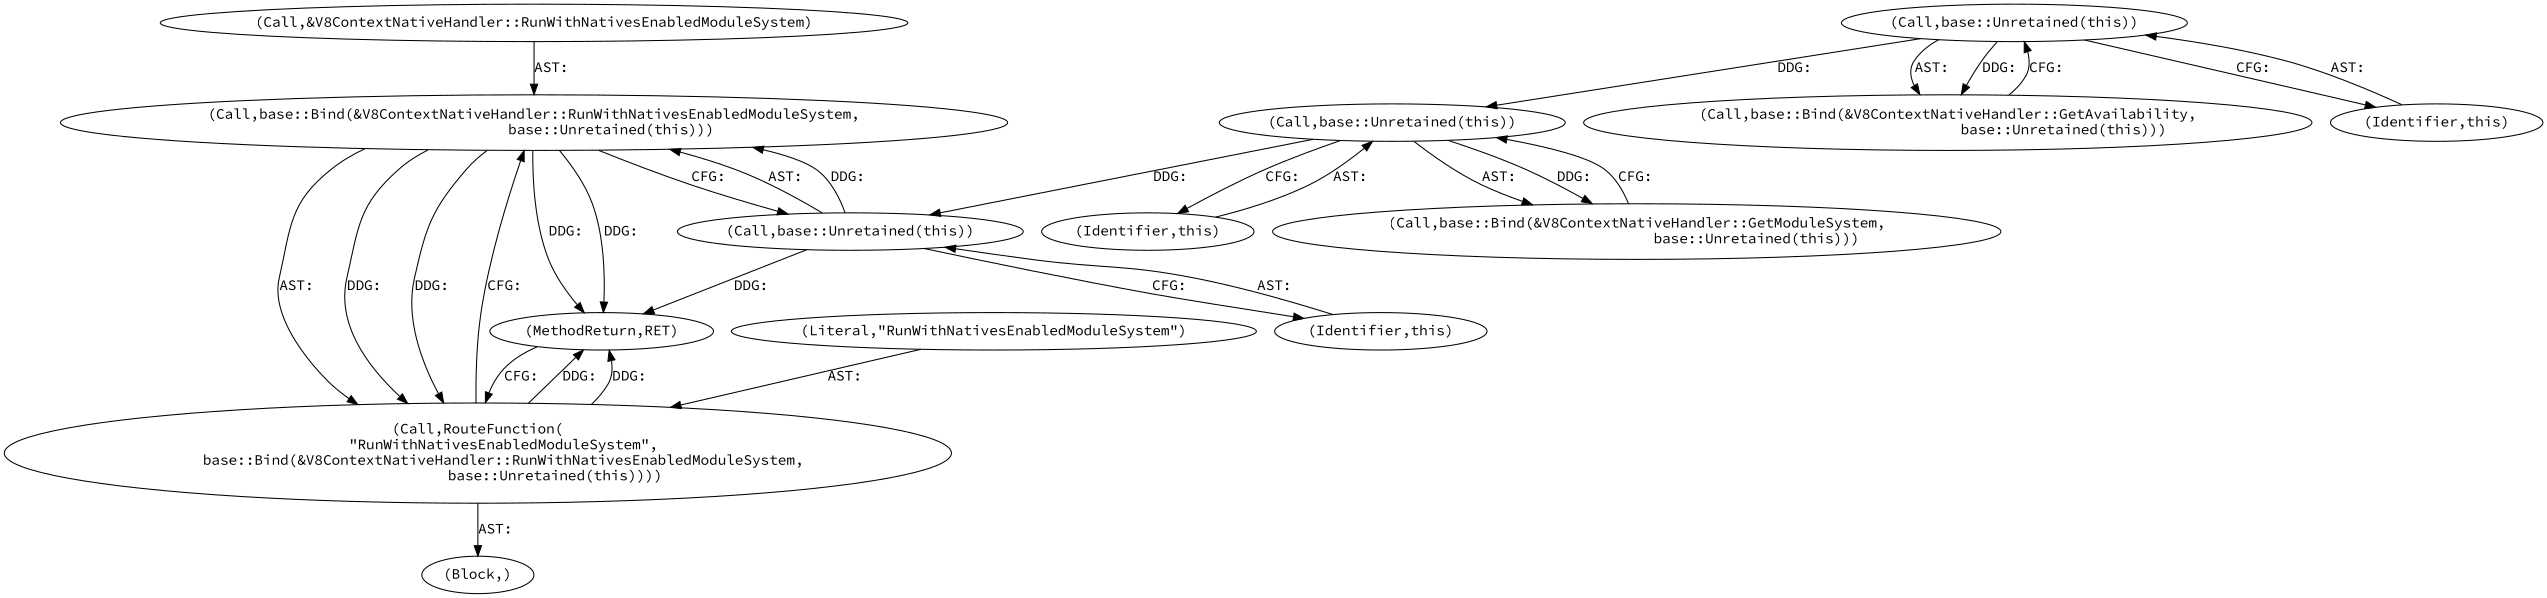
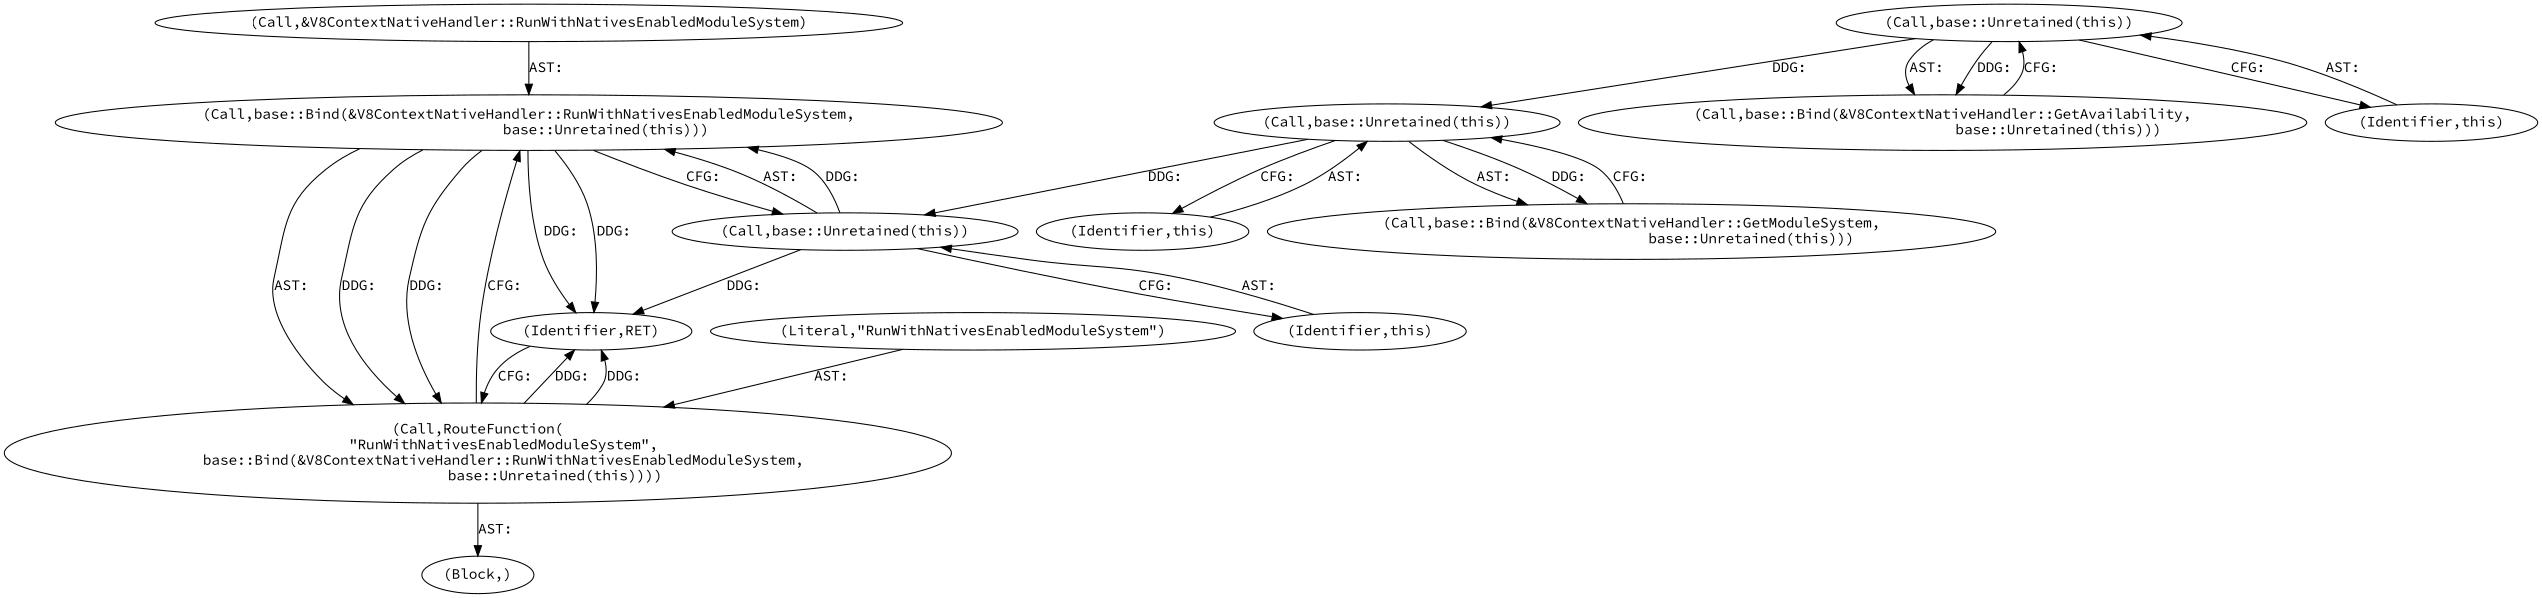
(602, 331) -> (591, 331)
